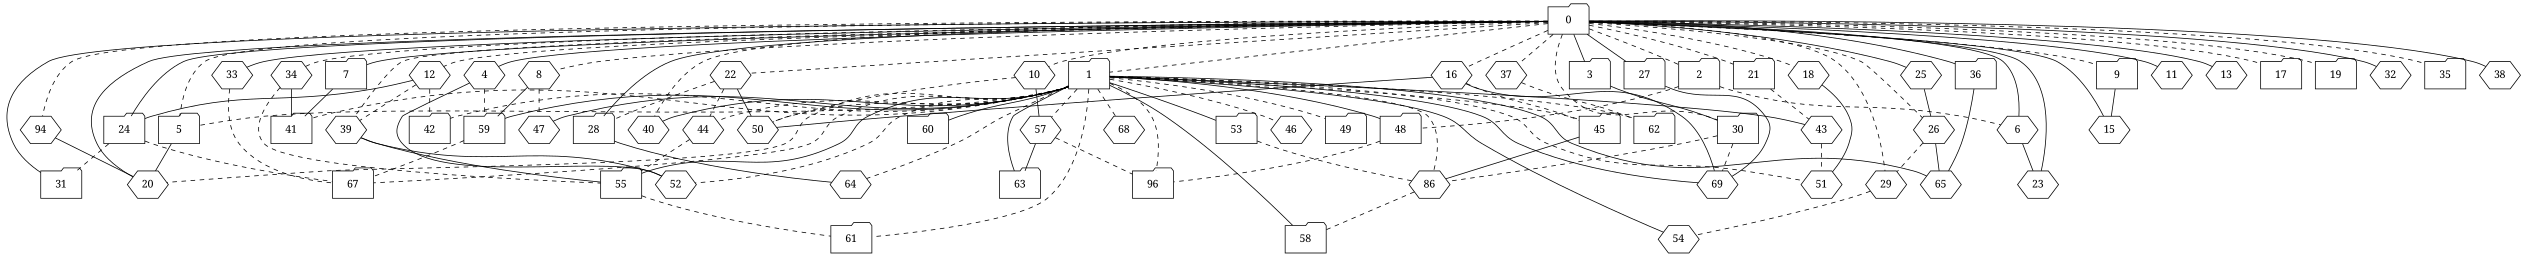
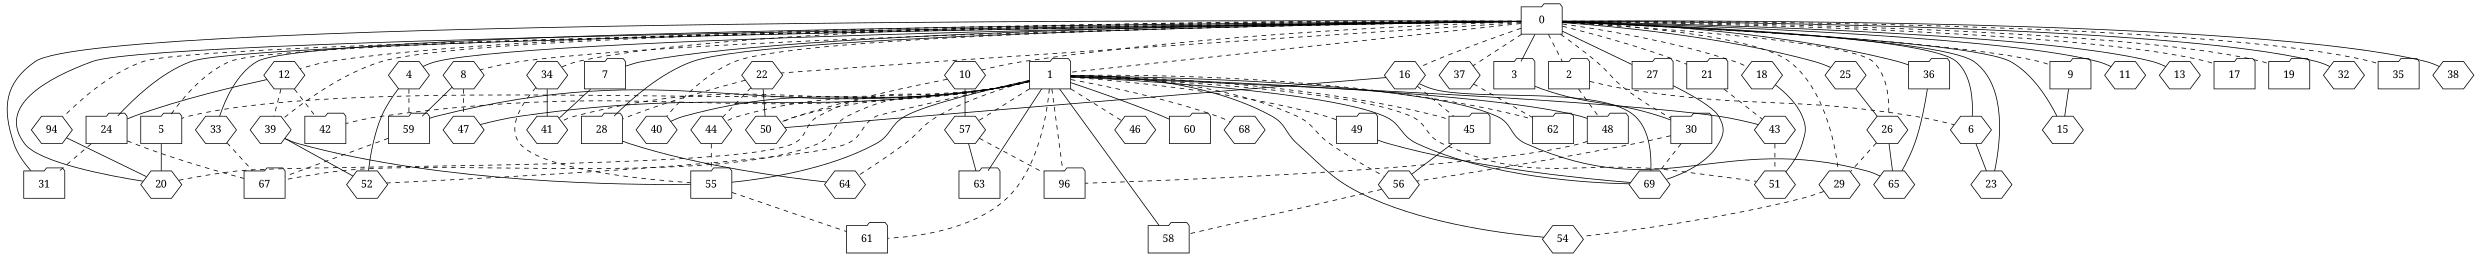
(291, 130) -> (547, 130)
(1237, 130) -> none
none -> (1503, 168)
(1429, 185) -> (1399, 185)
